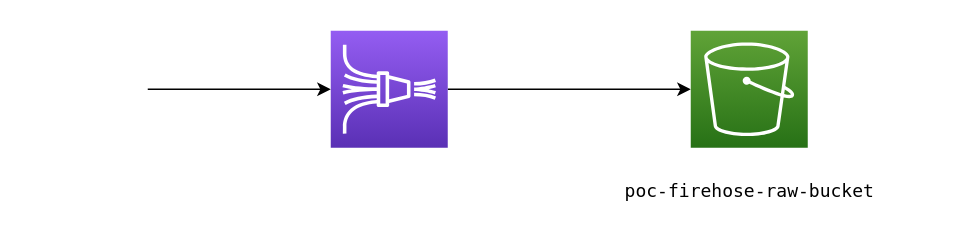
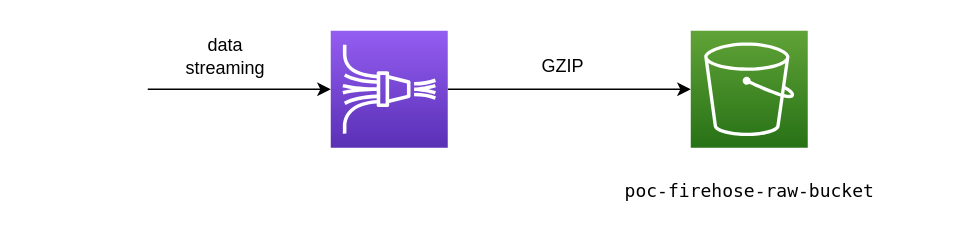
none -> (226, 56)
none -> (563, 67)
